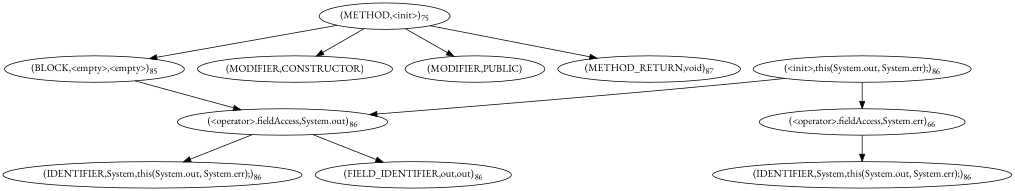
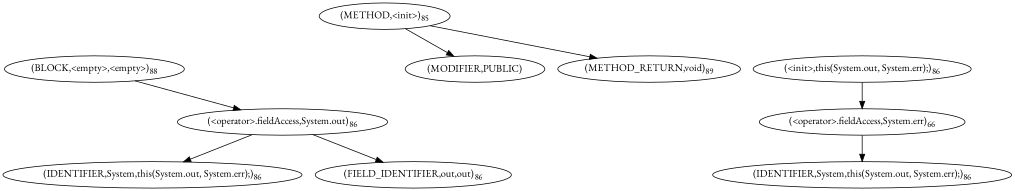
(425, 15) -> (425, 15)
(247, 41) -> none
(154, 68) -> (154, 68)
(709, 68) -> (709, 68)
(295, 69) -> none
(581, 97) -> none
